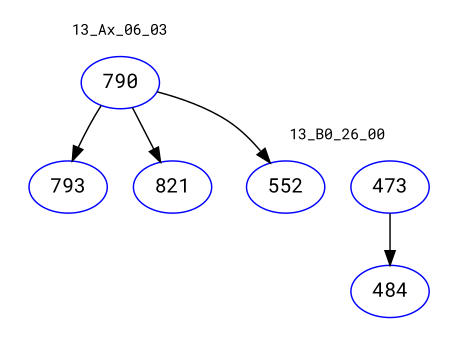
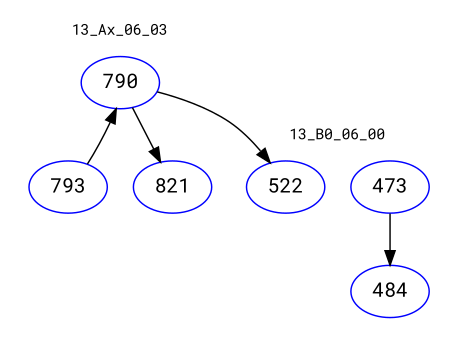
(89, 126) -> (99, 143)
(338, 136) -> (338, 136)
(286, 187) -> (286, 187)
